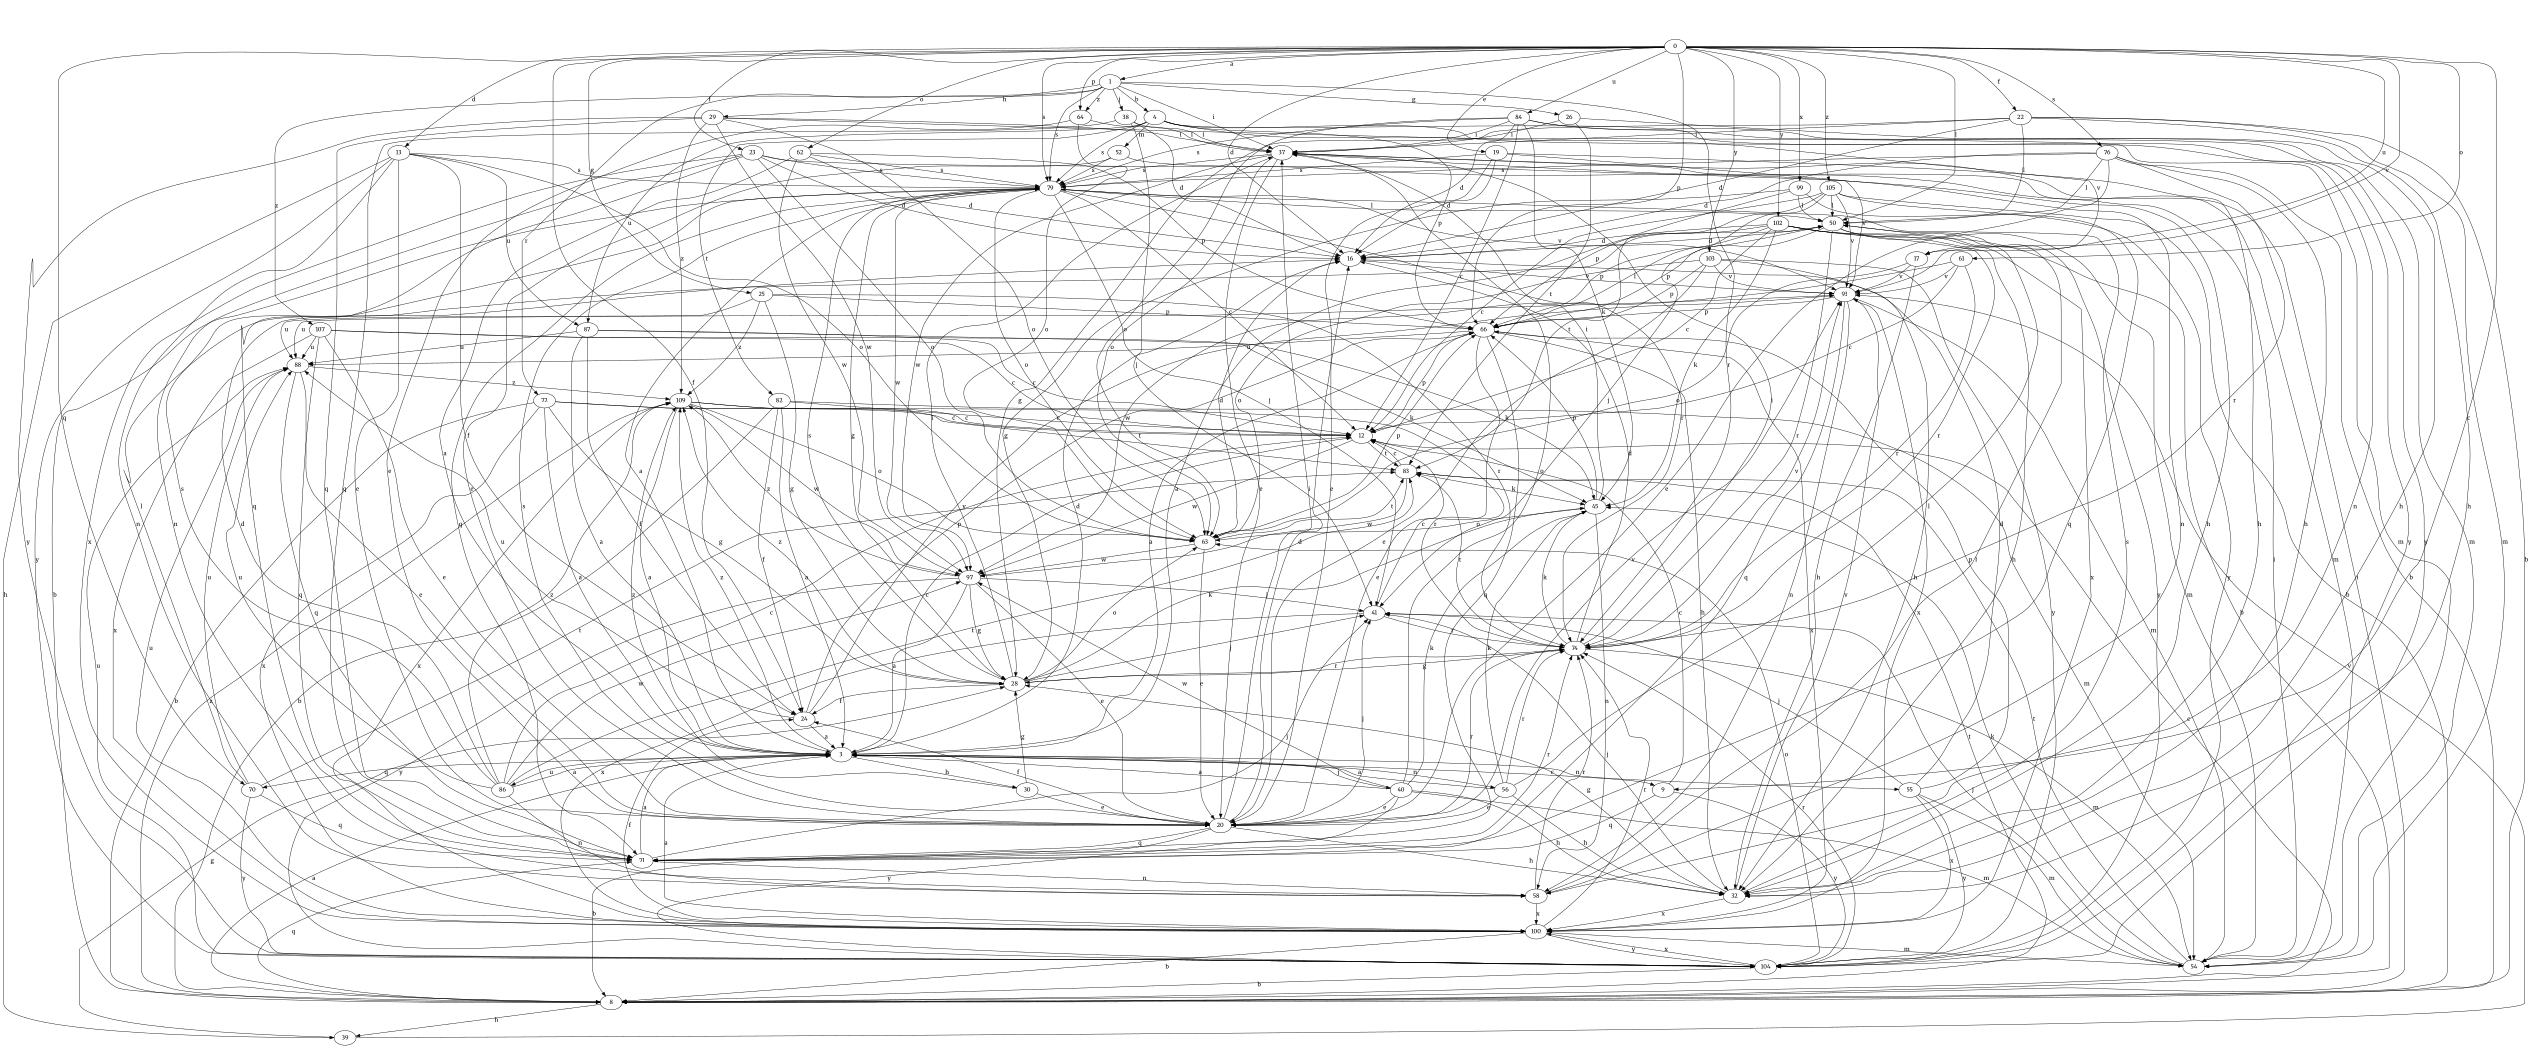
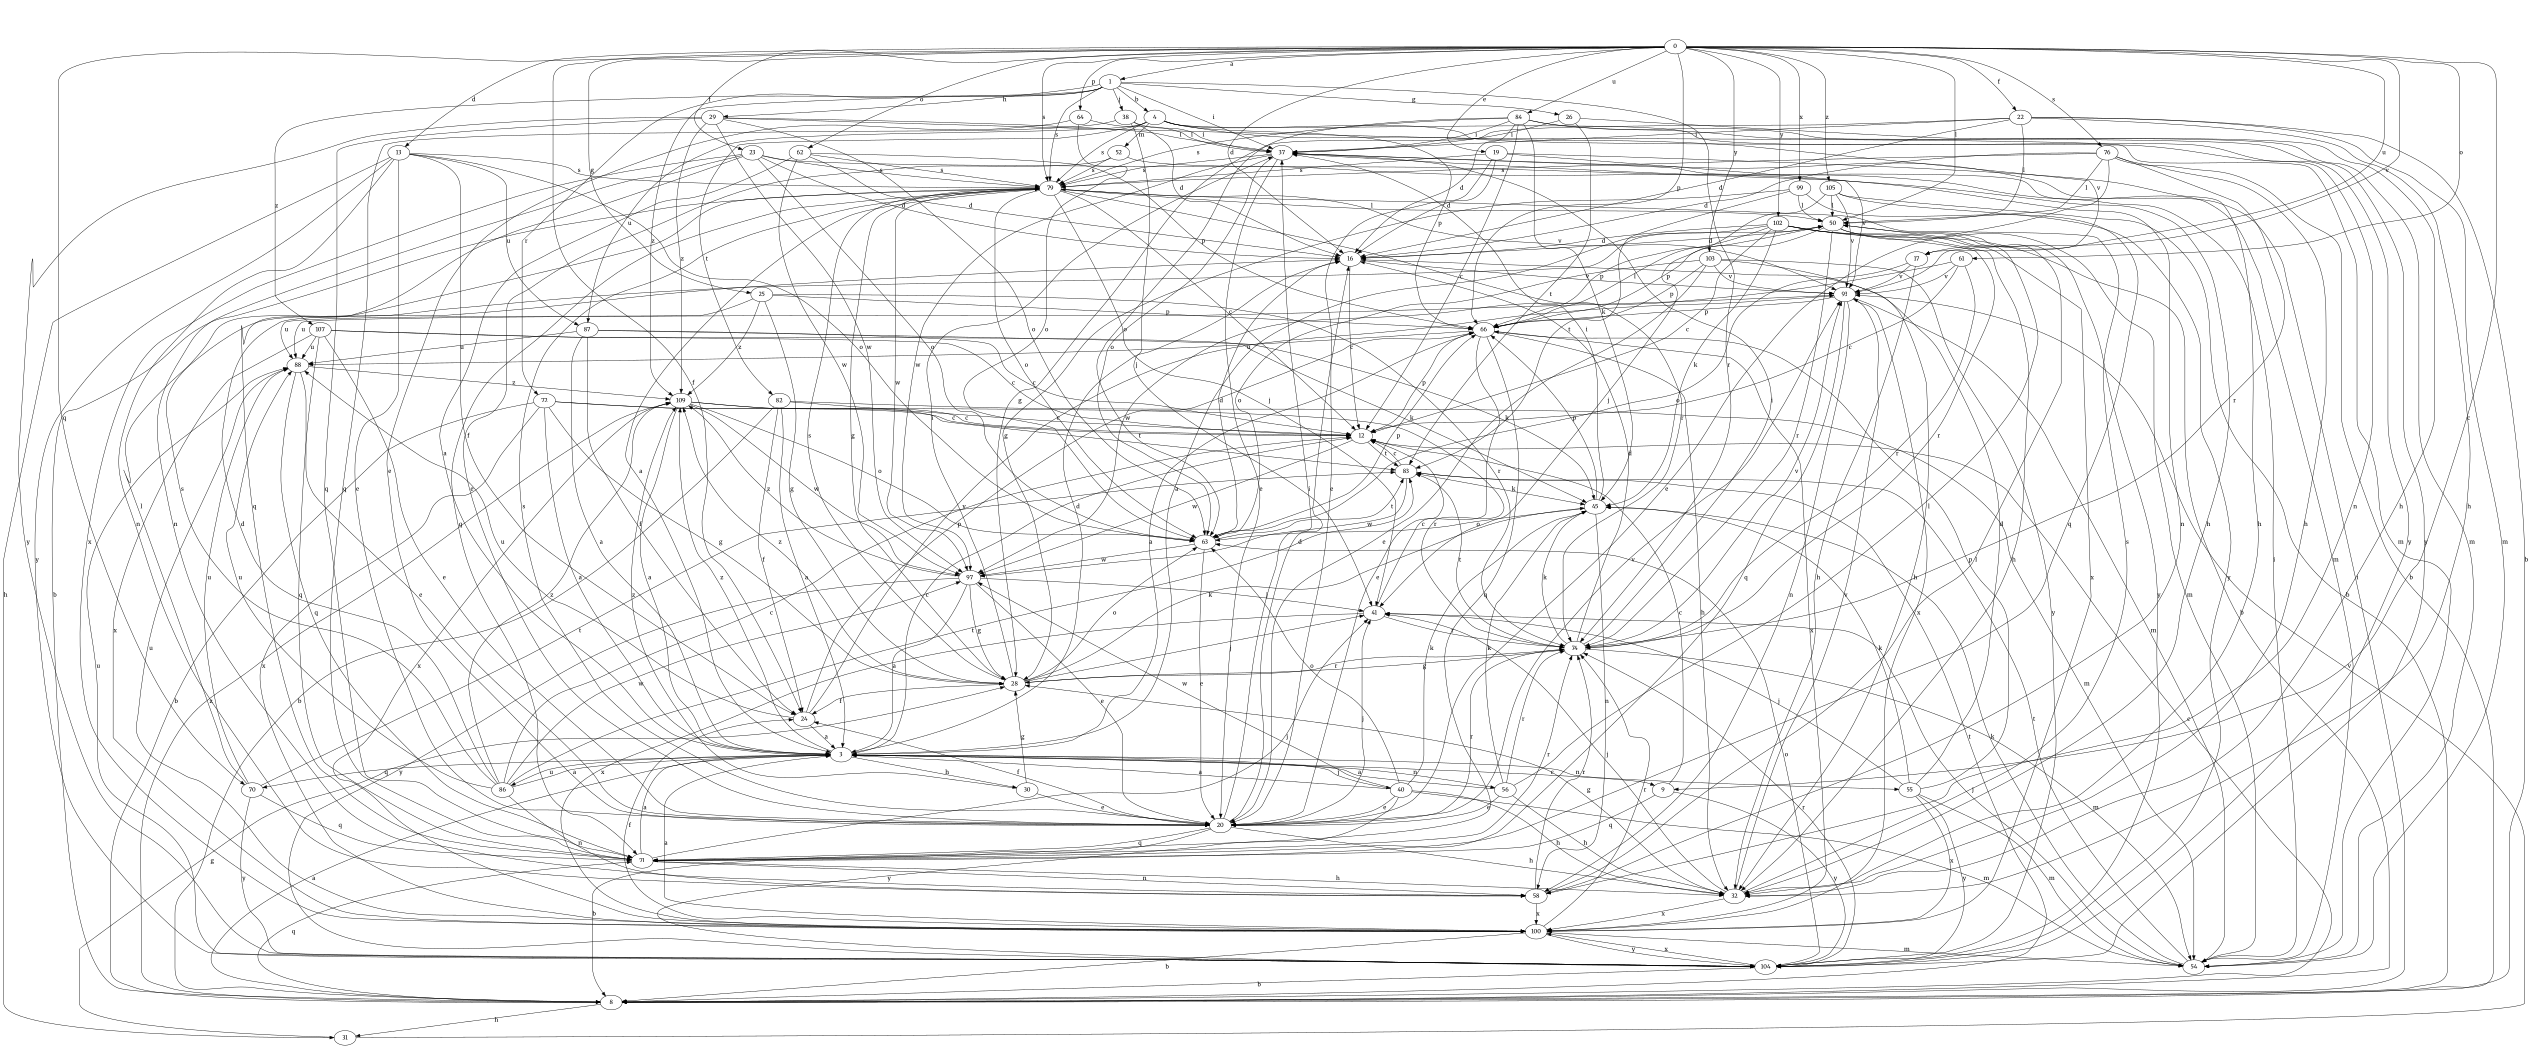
(1097, 98) -> (750, 104)
(1574, 238) -> (1351, 350)
(1598, 251) -> none
(1547, 430) -> (1315, 673)
none -> (1825, 574)
none -> (1186, 877)
(345, 1038) -> (345, 1038)
